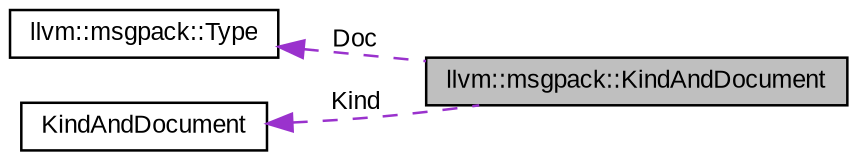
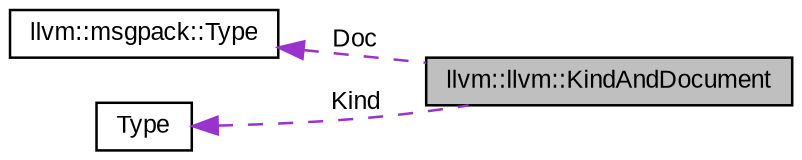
(637, 81) -> (609, 81)
(144, 127) -> (144, 127)
